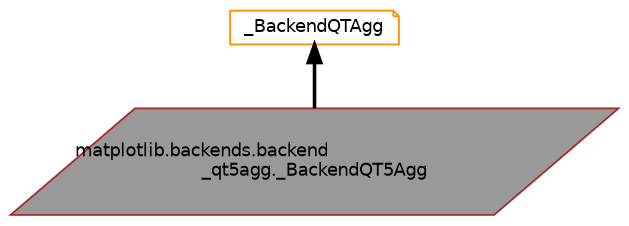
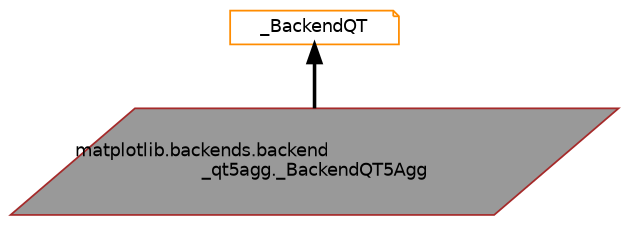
(315, 28) -> (315, 28)
